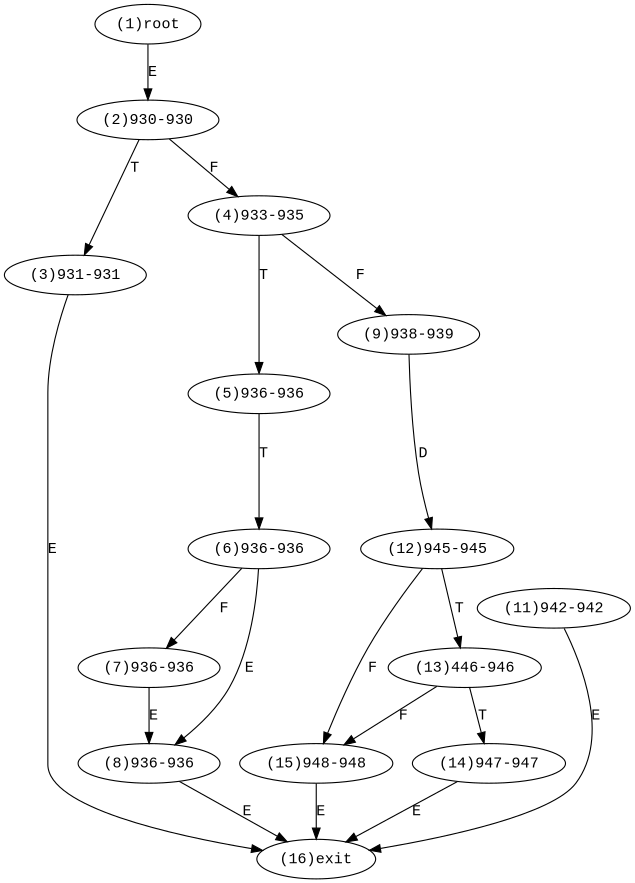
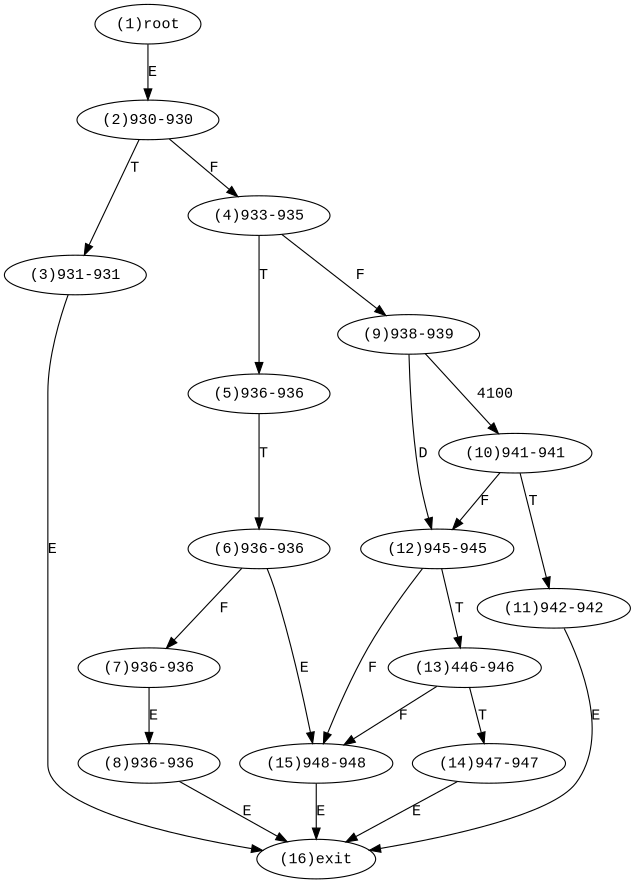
none -> (515, 453)
(241, 663) -> (292, 650)
